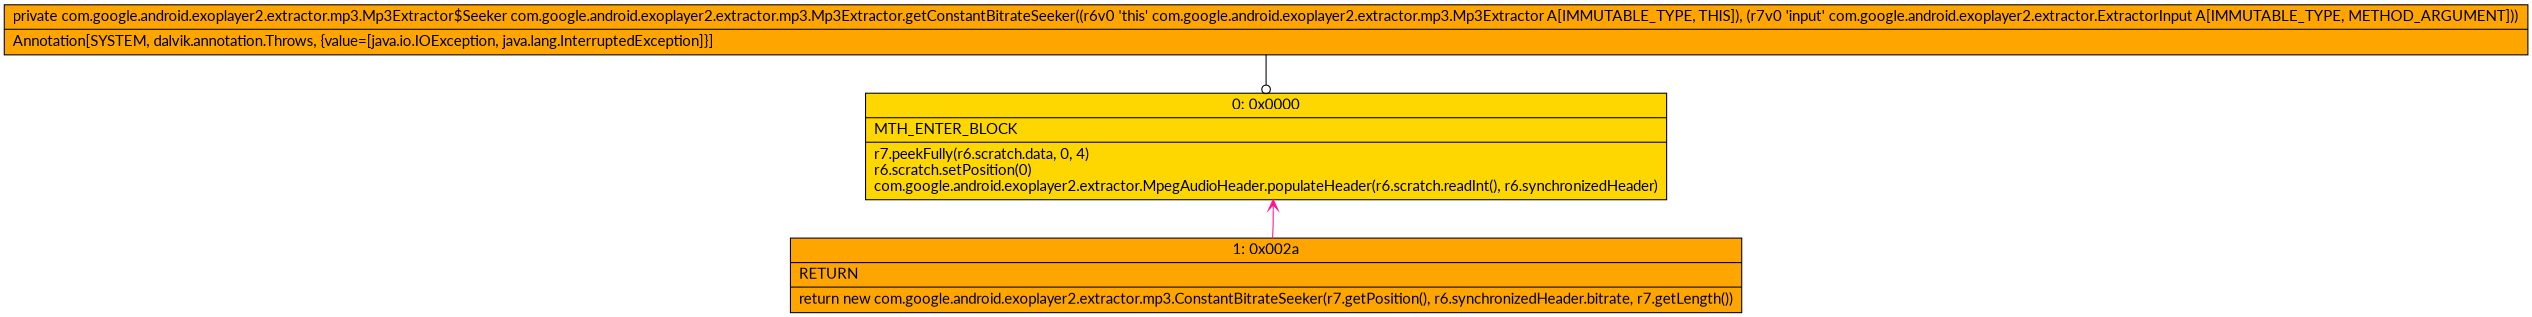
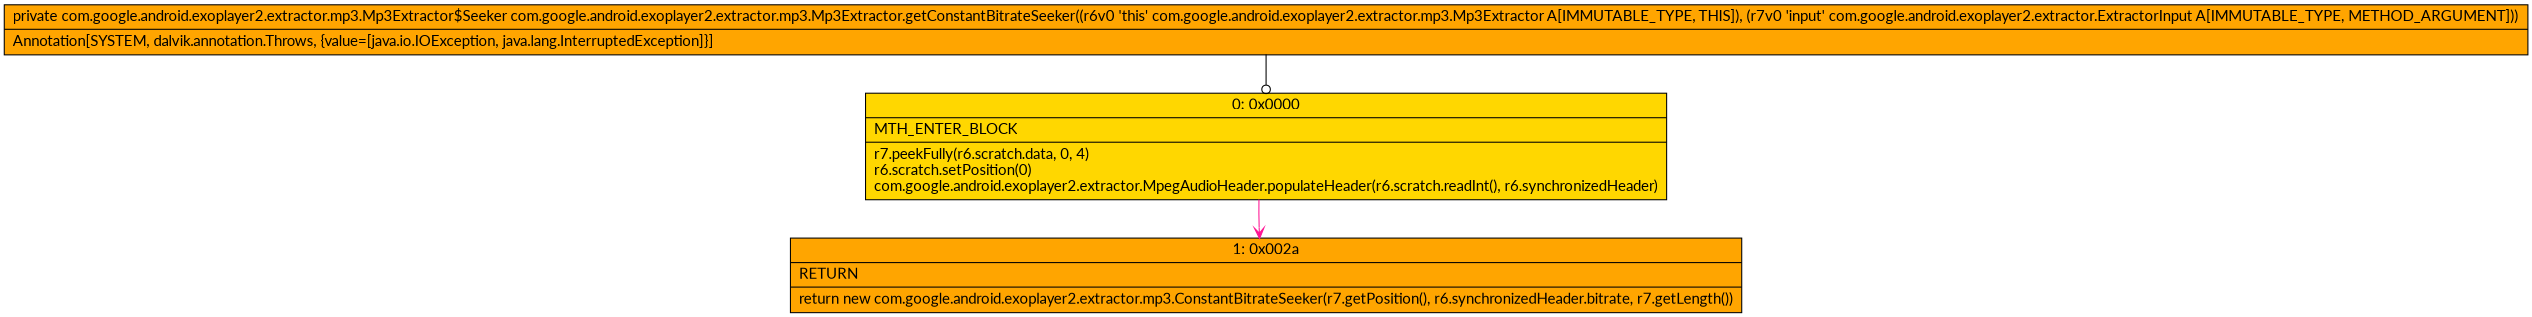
(1273, 224) -> (1259, 214)
